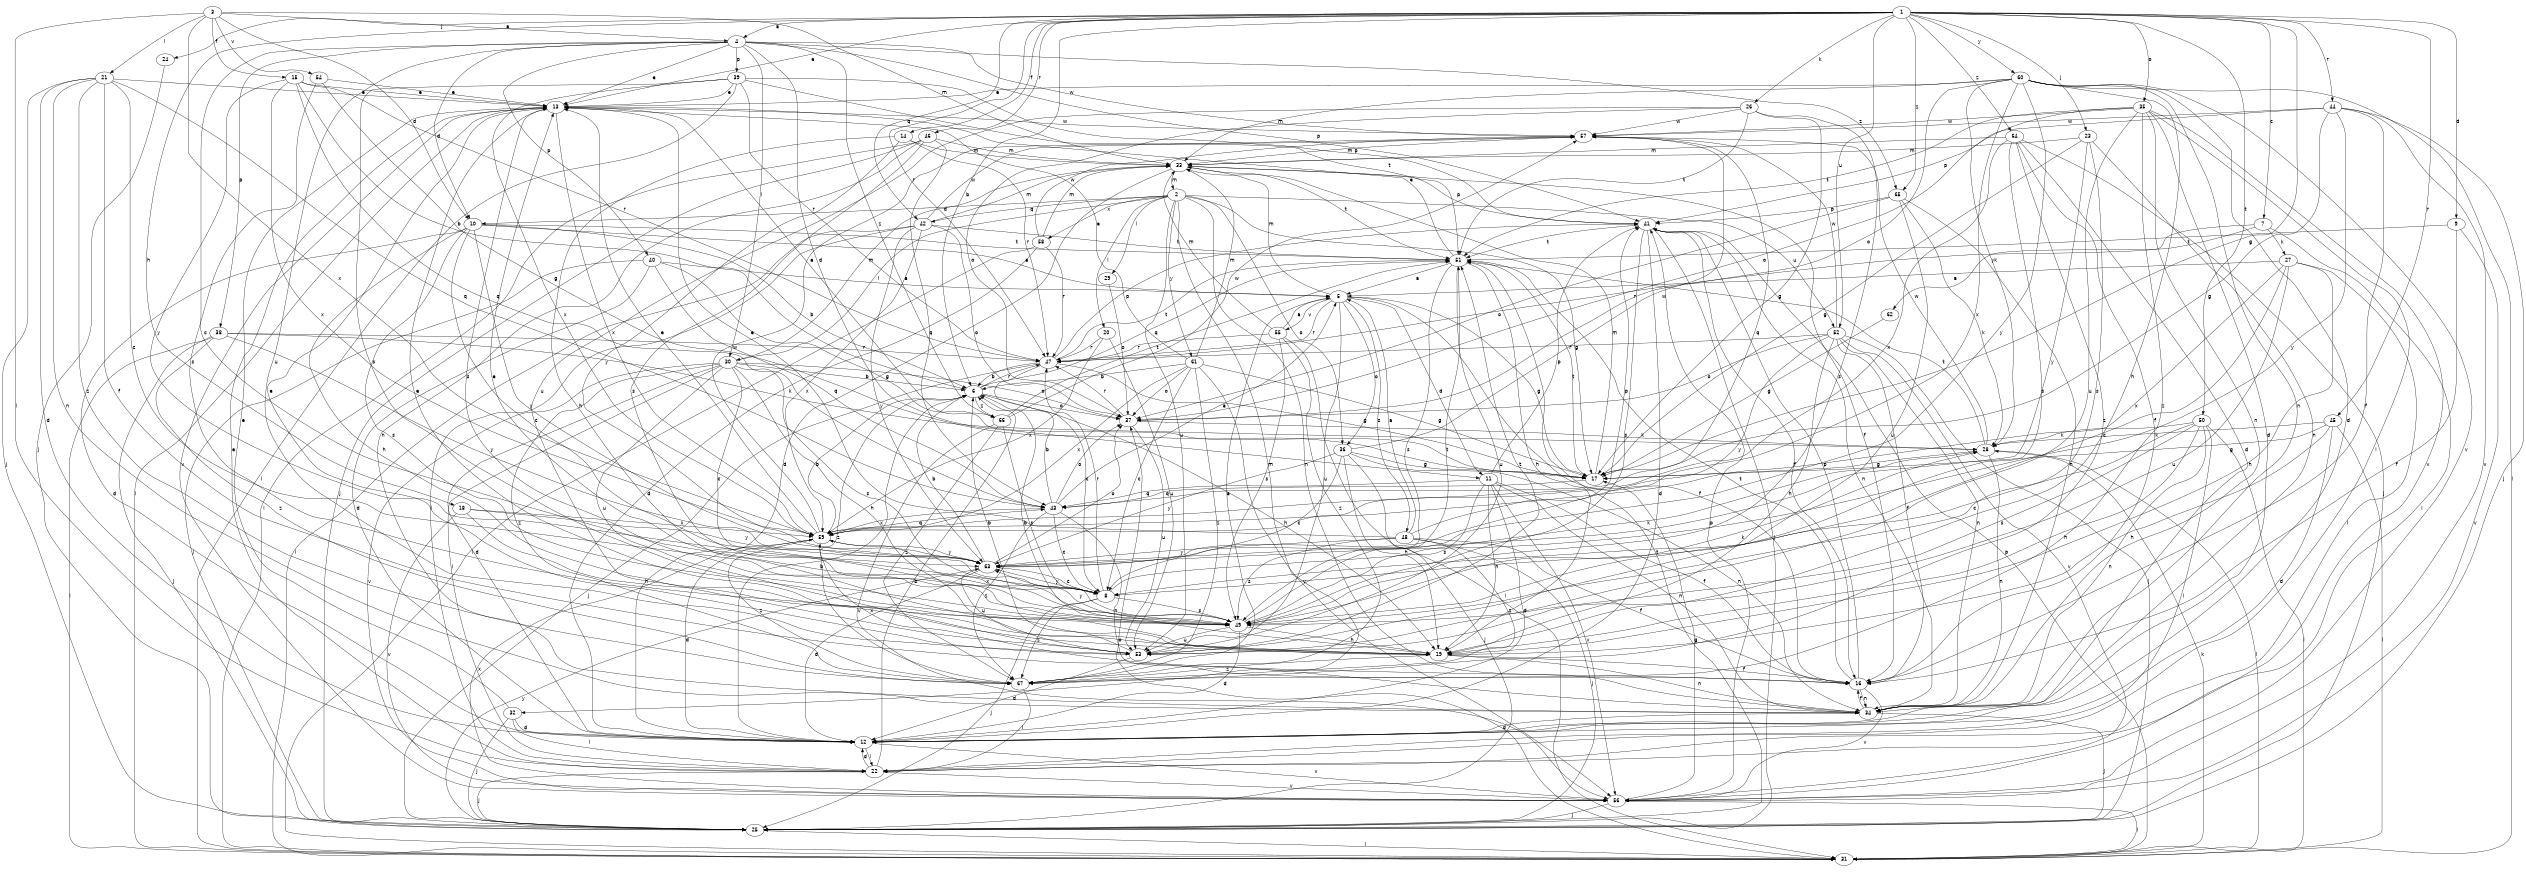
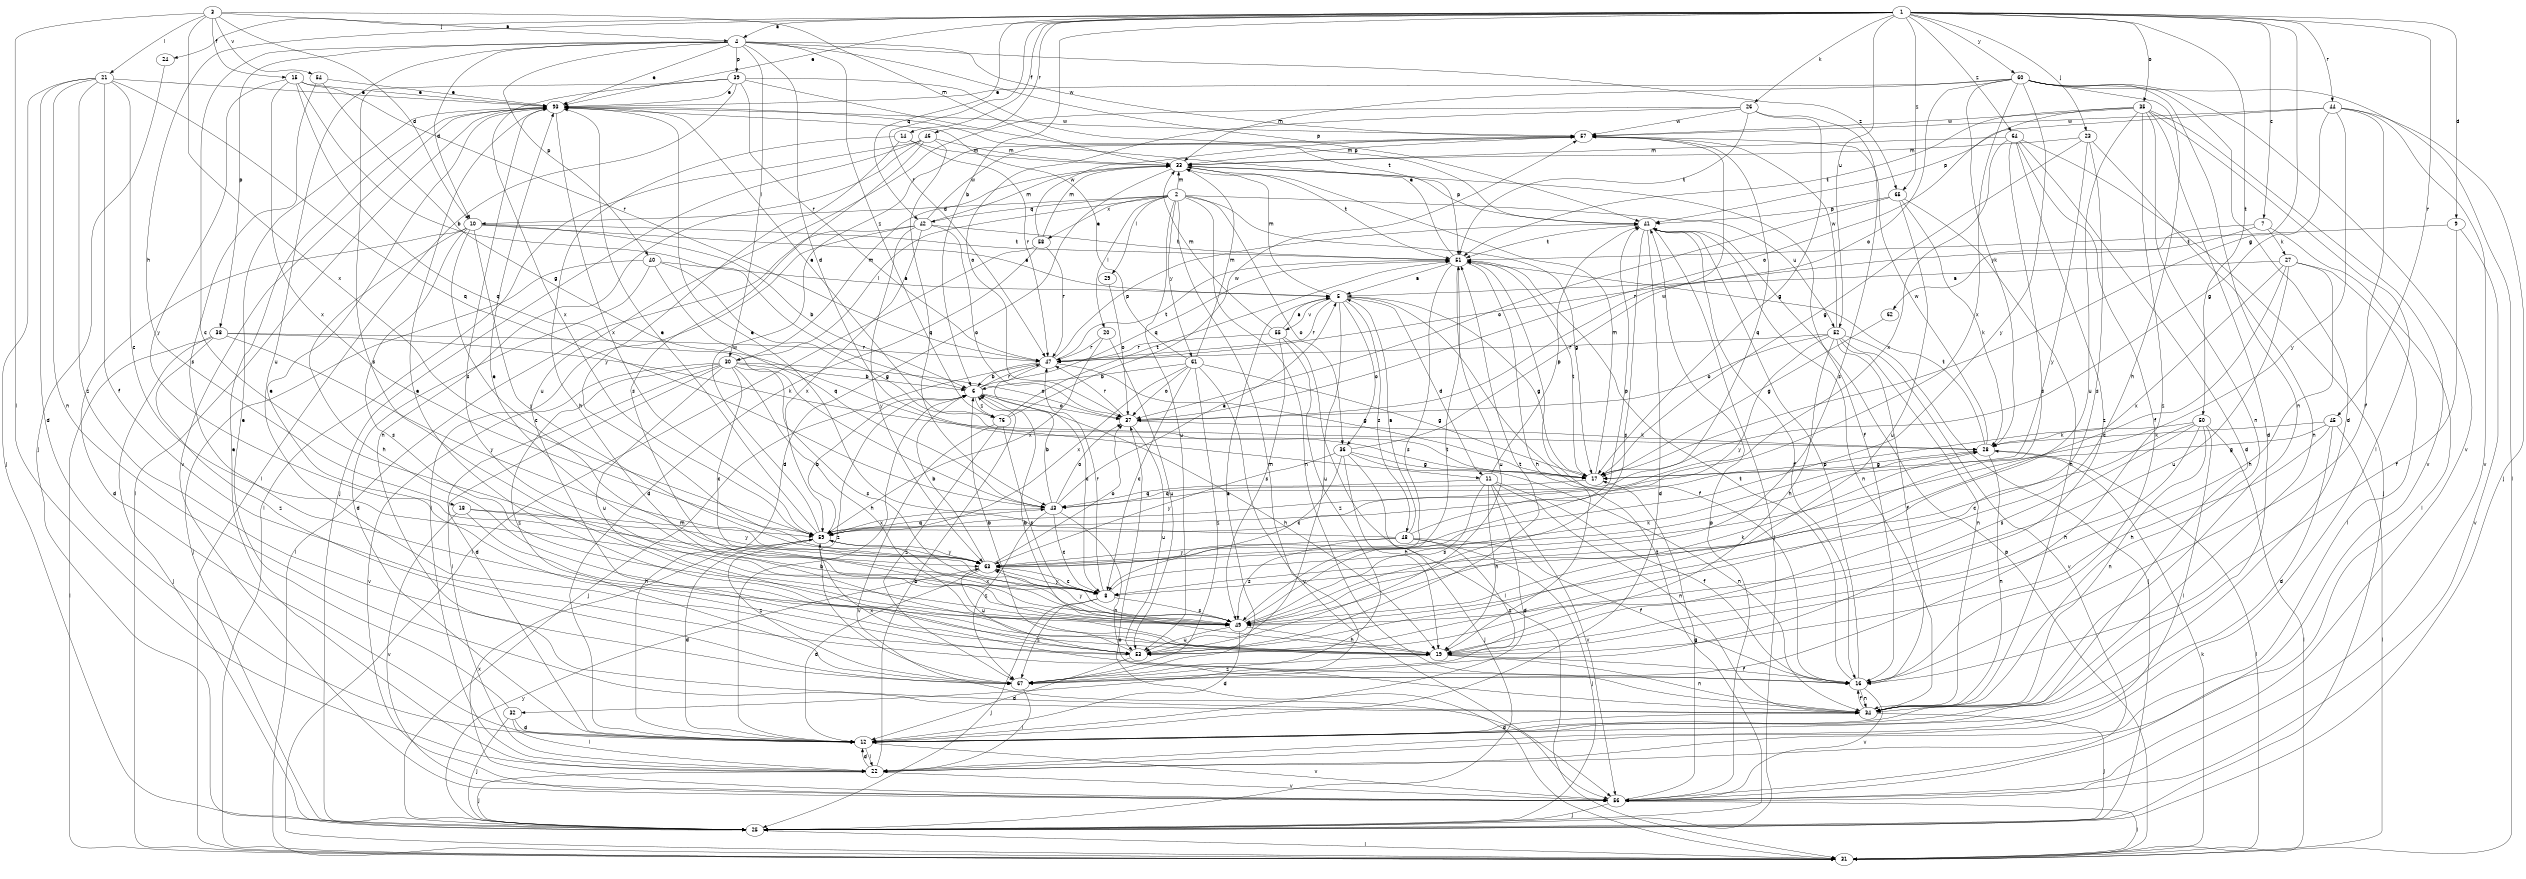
(556, 107) -> (556, 107)
(1172, 178) -> (1178, 182)
(1002, 421) -> (1002, 421)
(682, 523) -> (682, 523)
